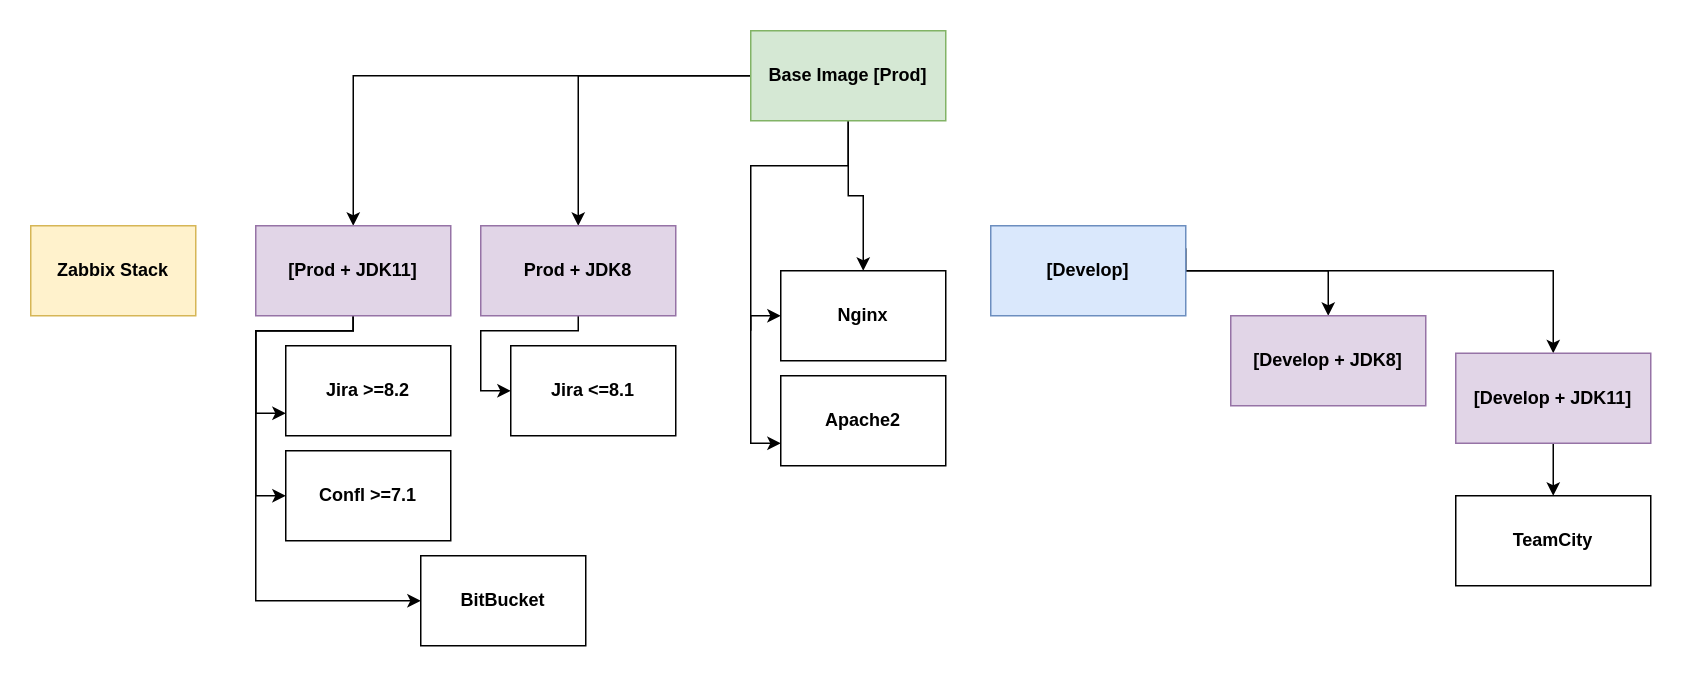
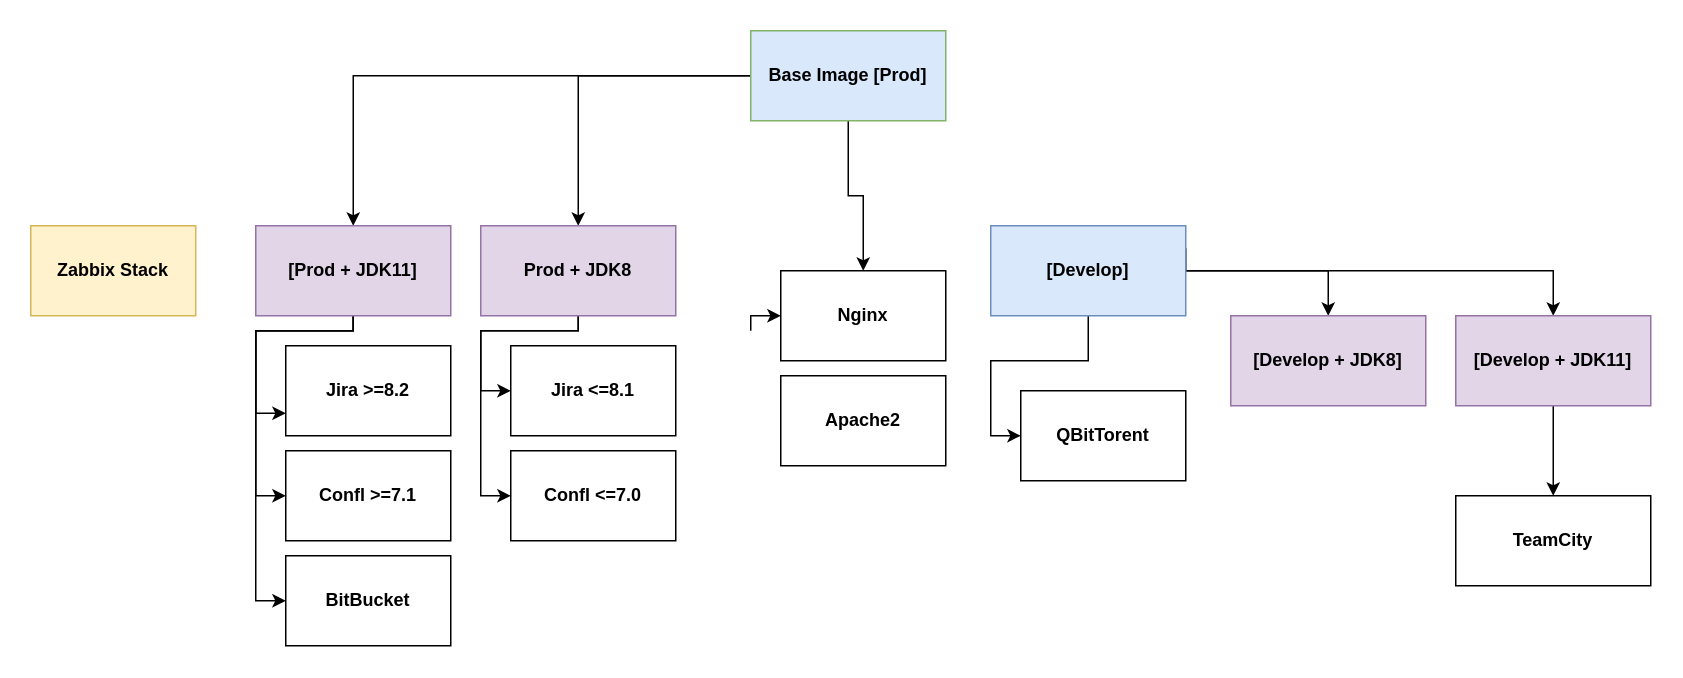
(848, 76) -> (848, 76)
(751, 192) -> none
none -> (1015, 361)
(1553, 398) -> (1553, 361)
none -> (1103, 436)
none -> (481, 454)
none -> (593, 496)
(503, 601) -> (368, 601)
